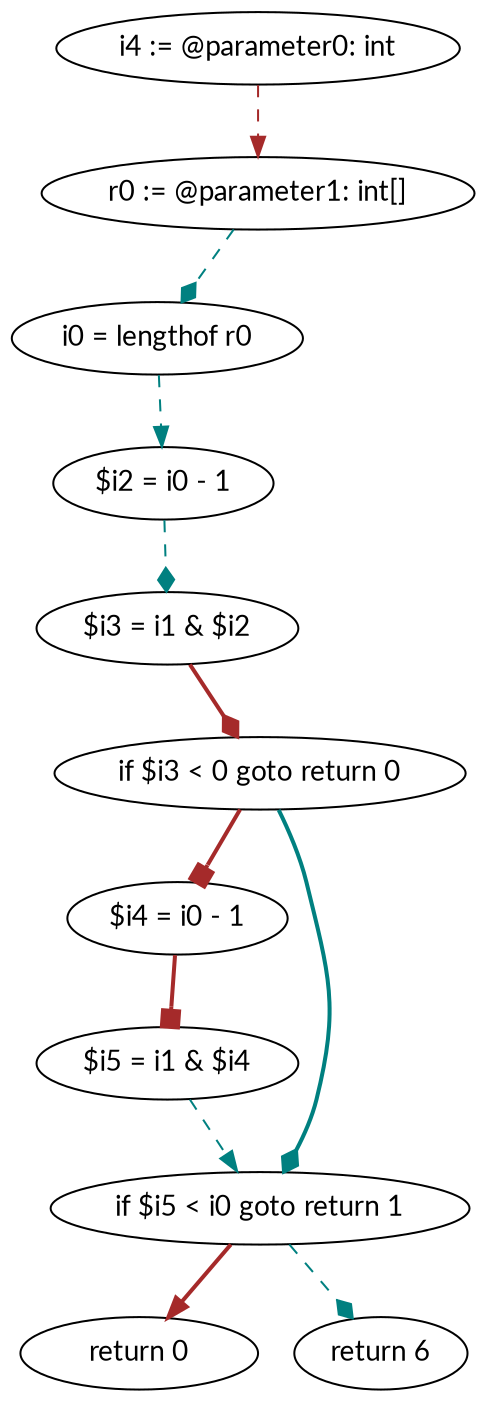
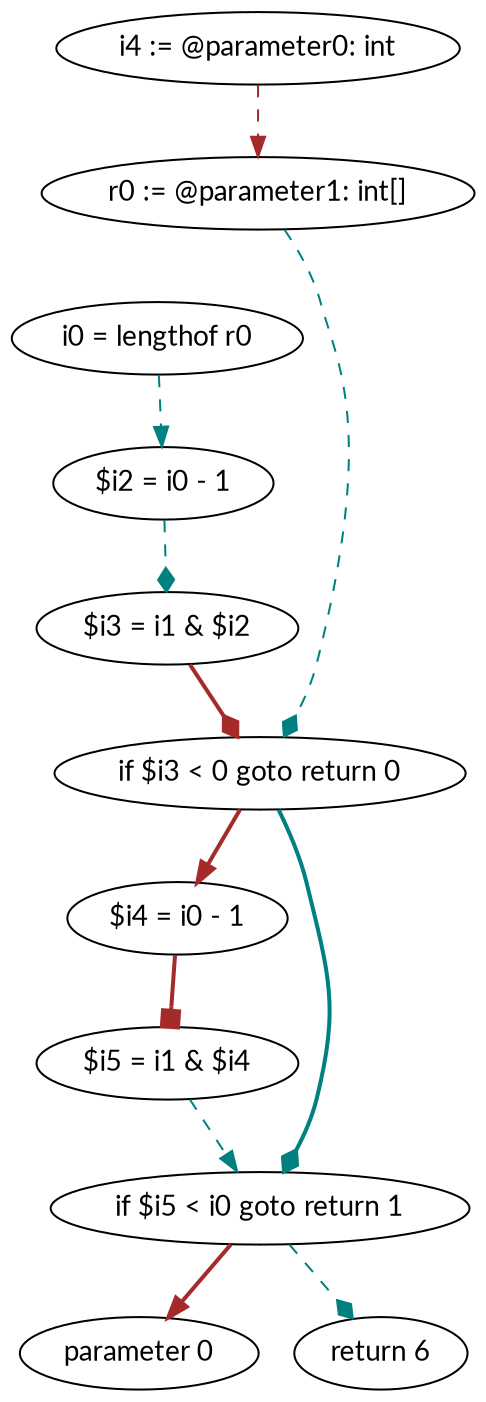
(215, 256) -> (348, 470)
(224, 837) -> (224, 837)
(139, 1353) -> (139, 1353)
